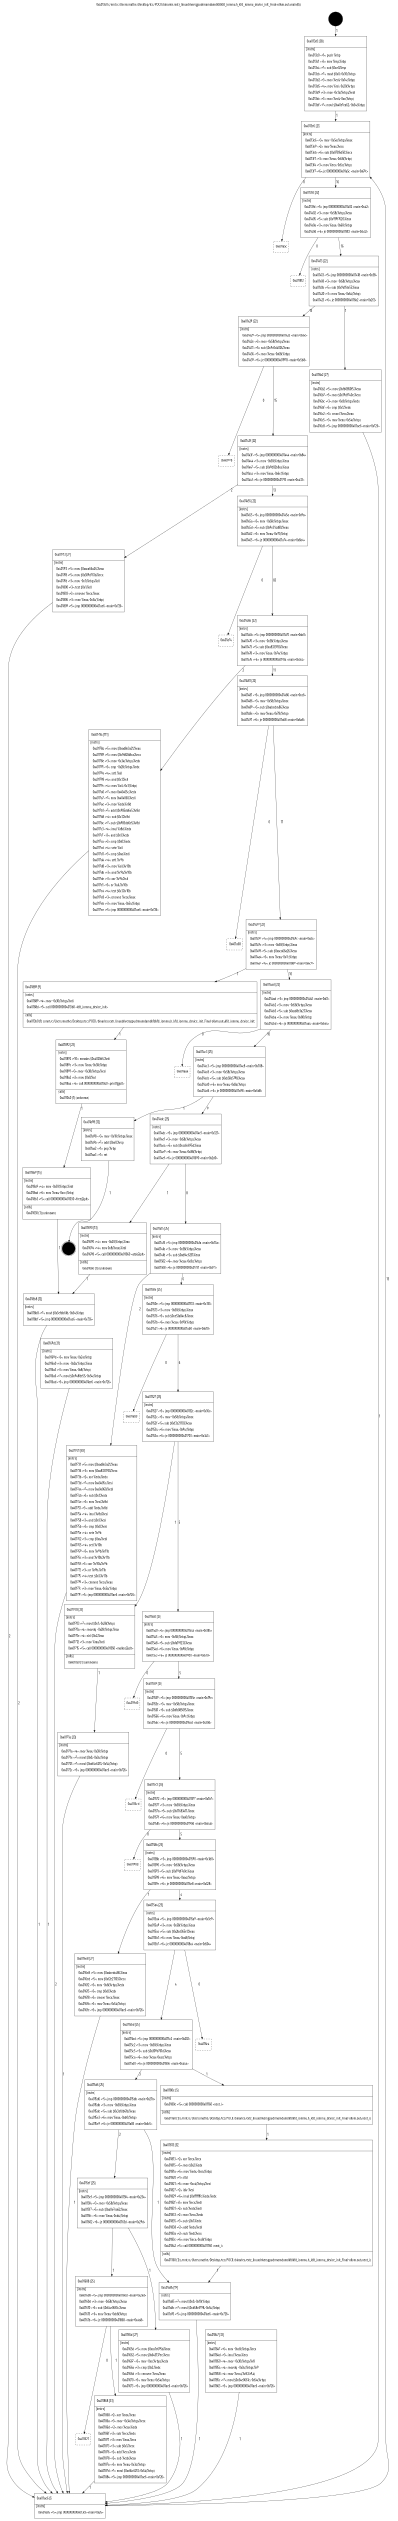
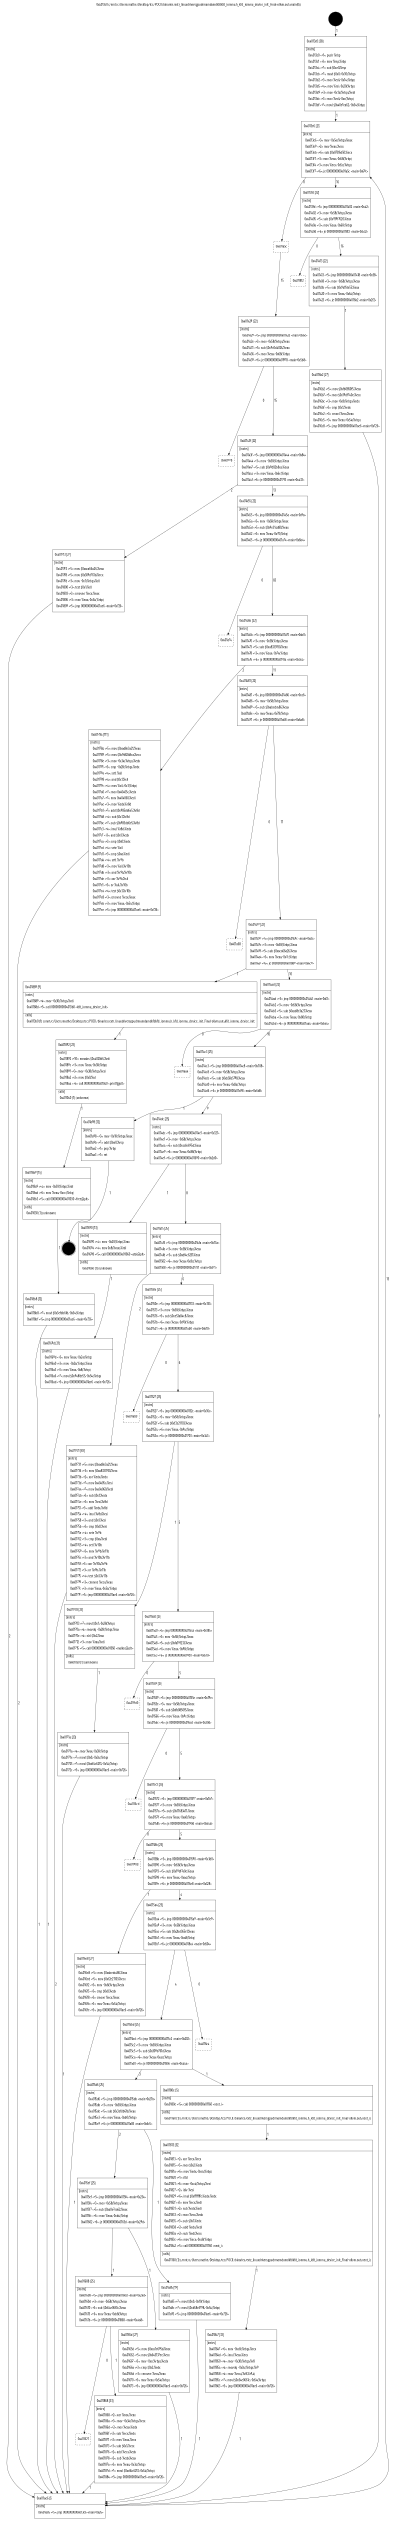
(310, 311) -> (278, 283)
(82, 1283) -> (105, 1306)
(215, 2273) -> (251, 2297)
